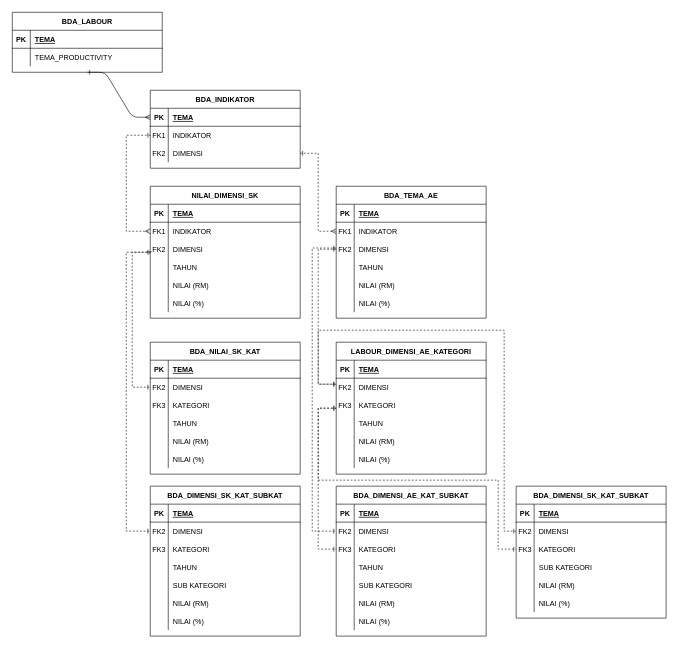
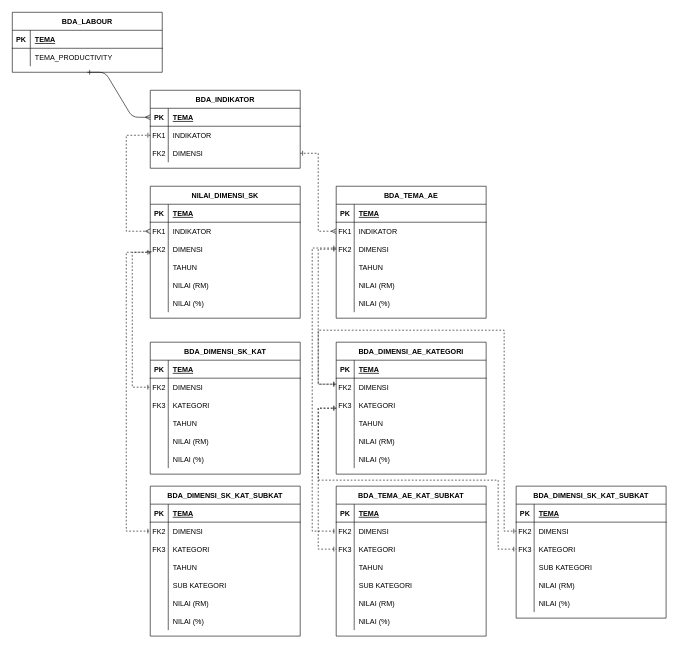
(225, 352) -> (225, 352)
(411, 352) -> (411, 352)
(411, 496) -> (411, 496)
